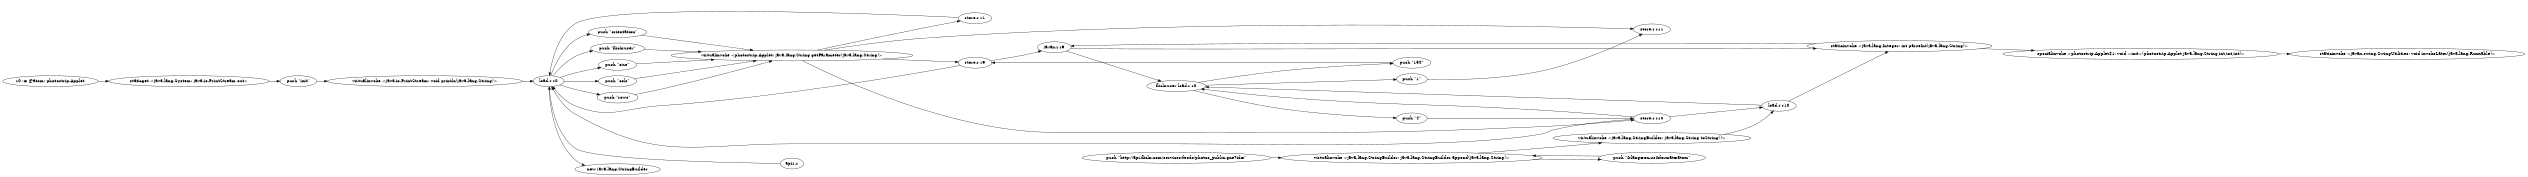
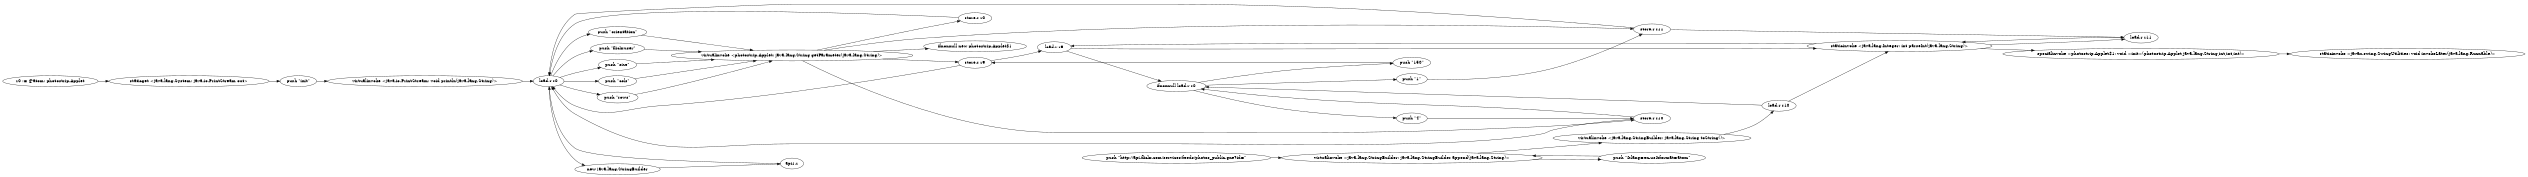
none -> (1072, 4)
(975, 18) -> (975, 18)
none -> (2141, 38)
none -> (975, 46)
(1054, 47) -> (1054, 47)
(1176, 86) -> (1176, 86)
(1715, 112) -> none
none -> (718, 166)
